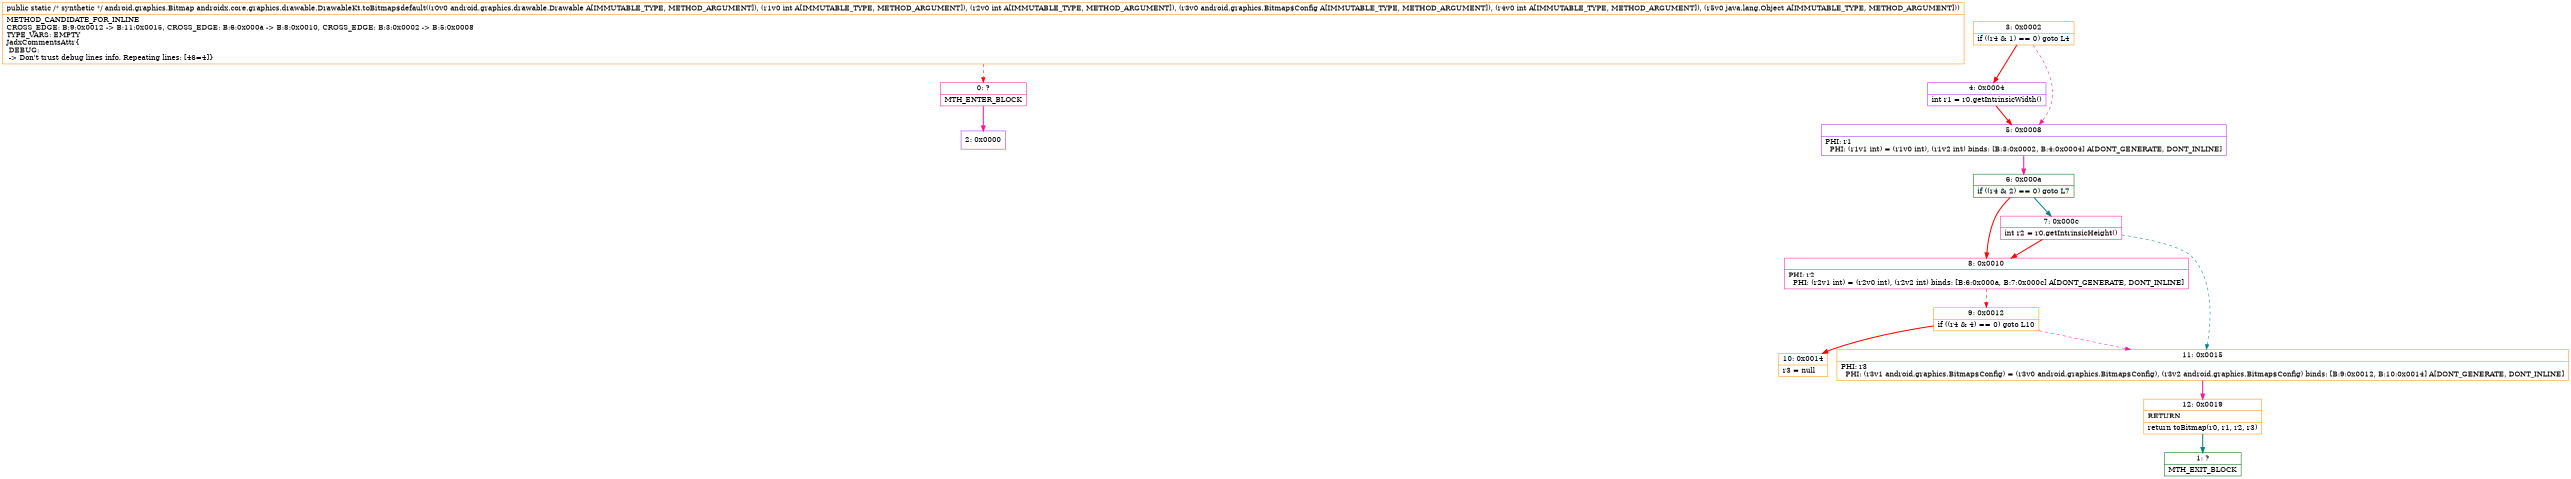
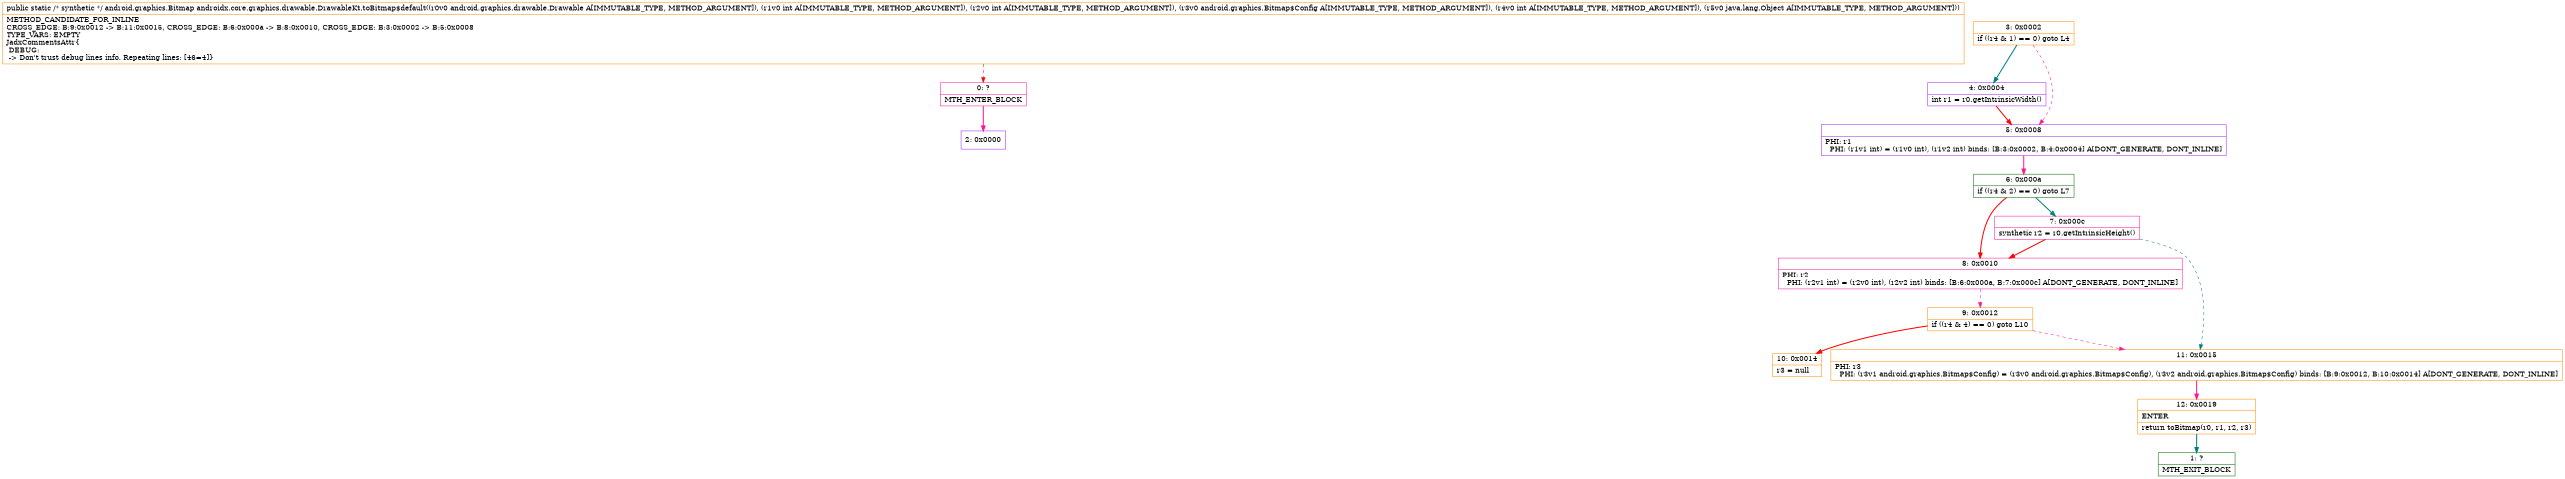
(2007, 62) -> (2007, 62)
(2061, 233) -> (2067, 233)
(1986, 296) -> (1980, 296)
(2164, 416) -> (2155, 416)
